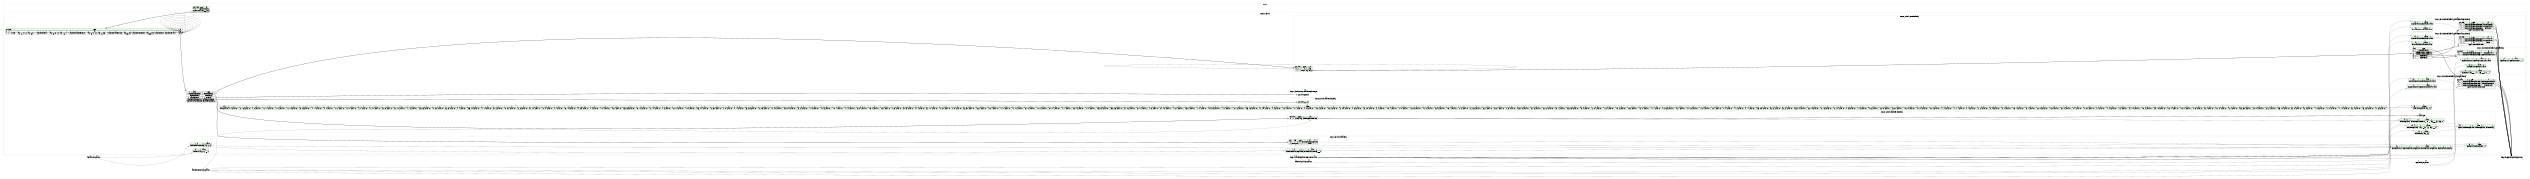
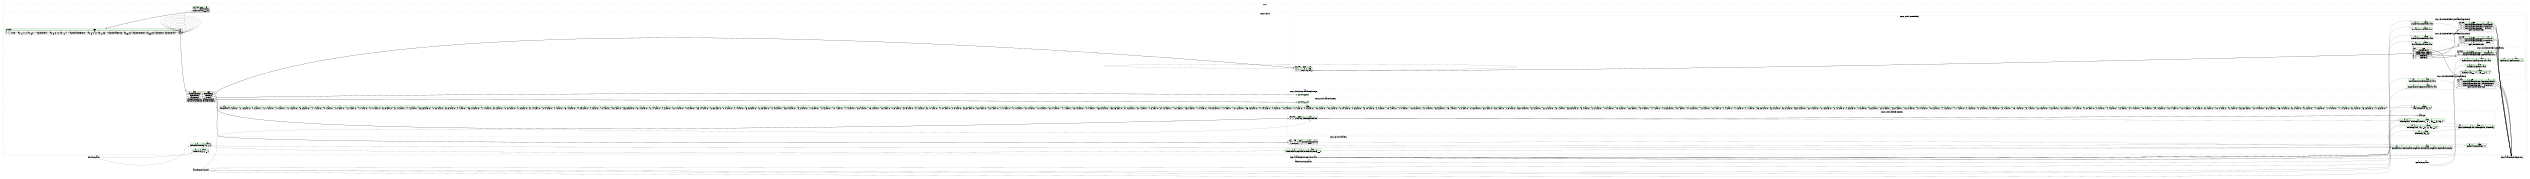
(94, 157) -> (94, 157)
(2512, 157) -> (2512, 157)
(201, 170) -> (201, 170)
